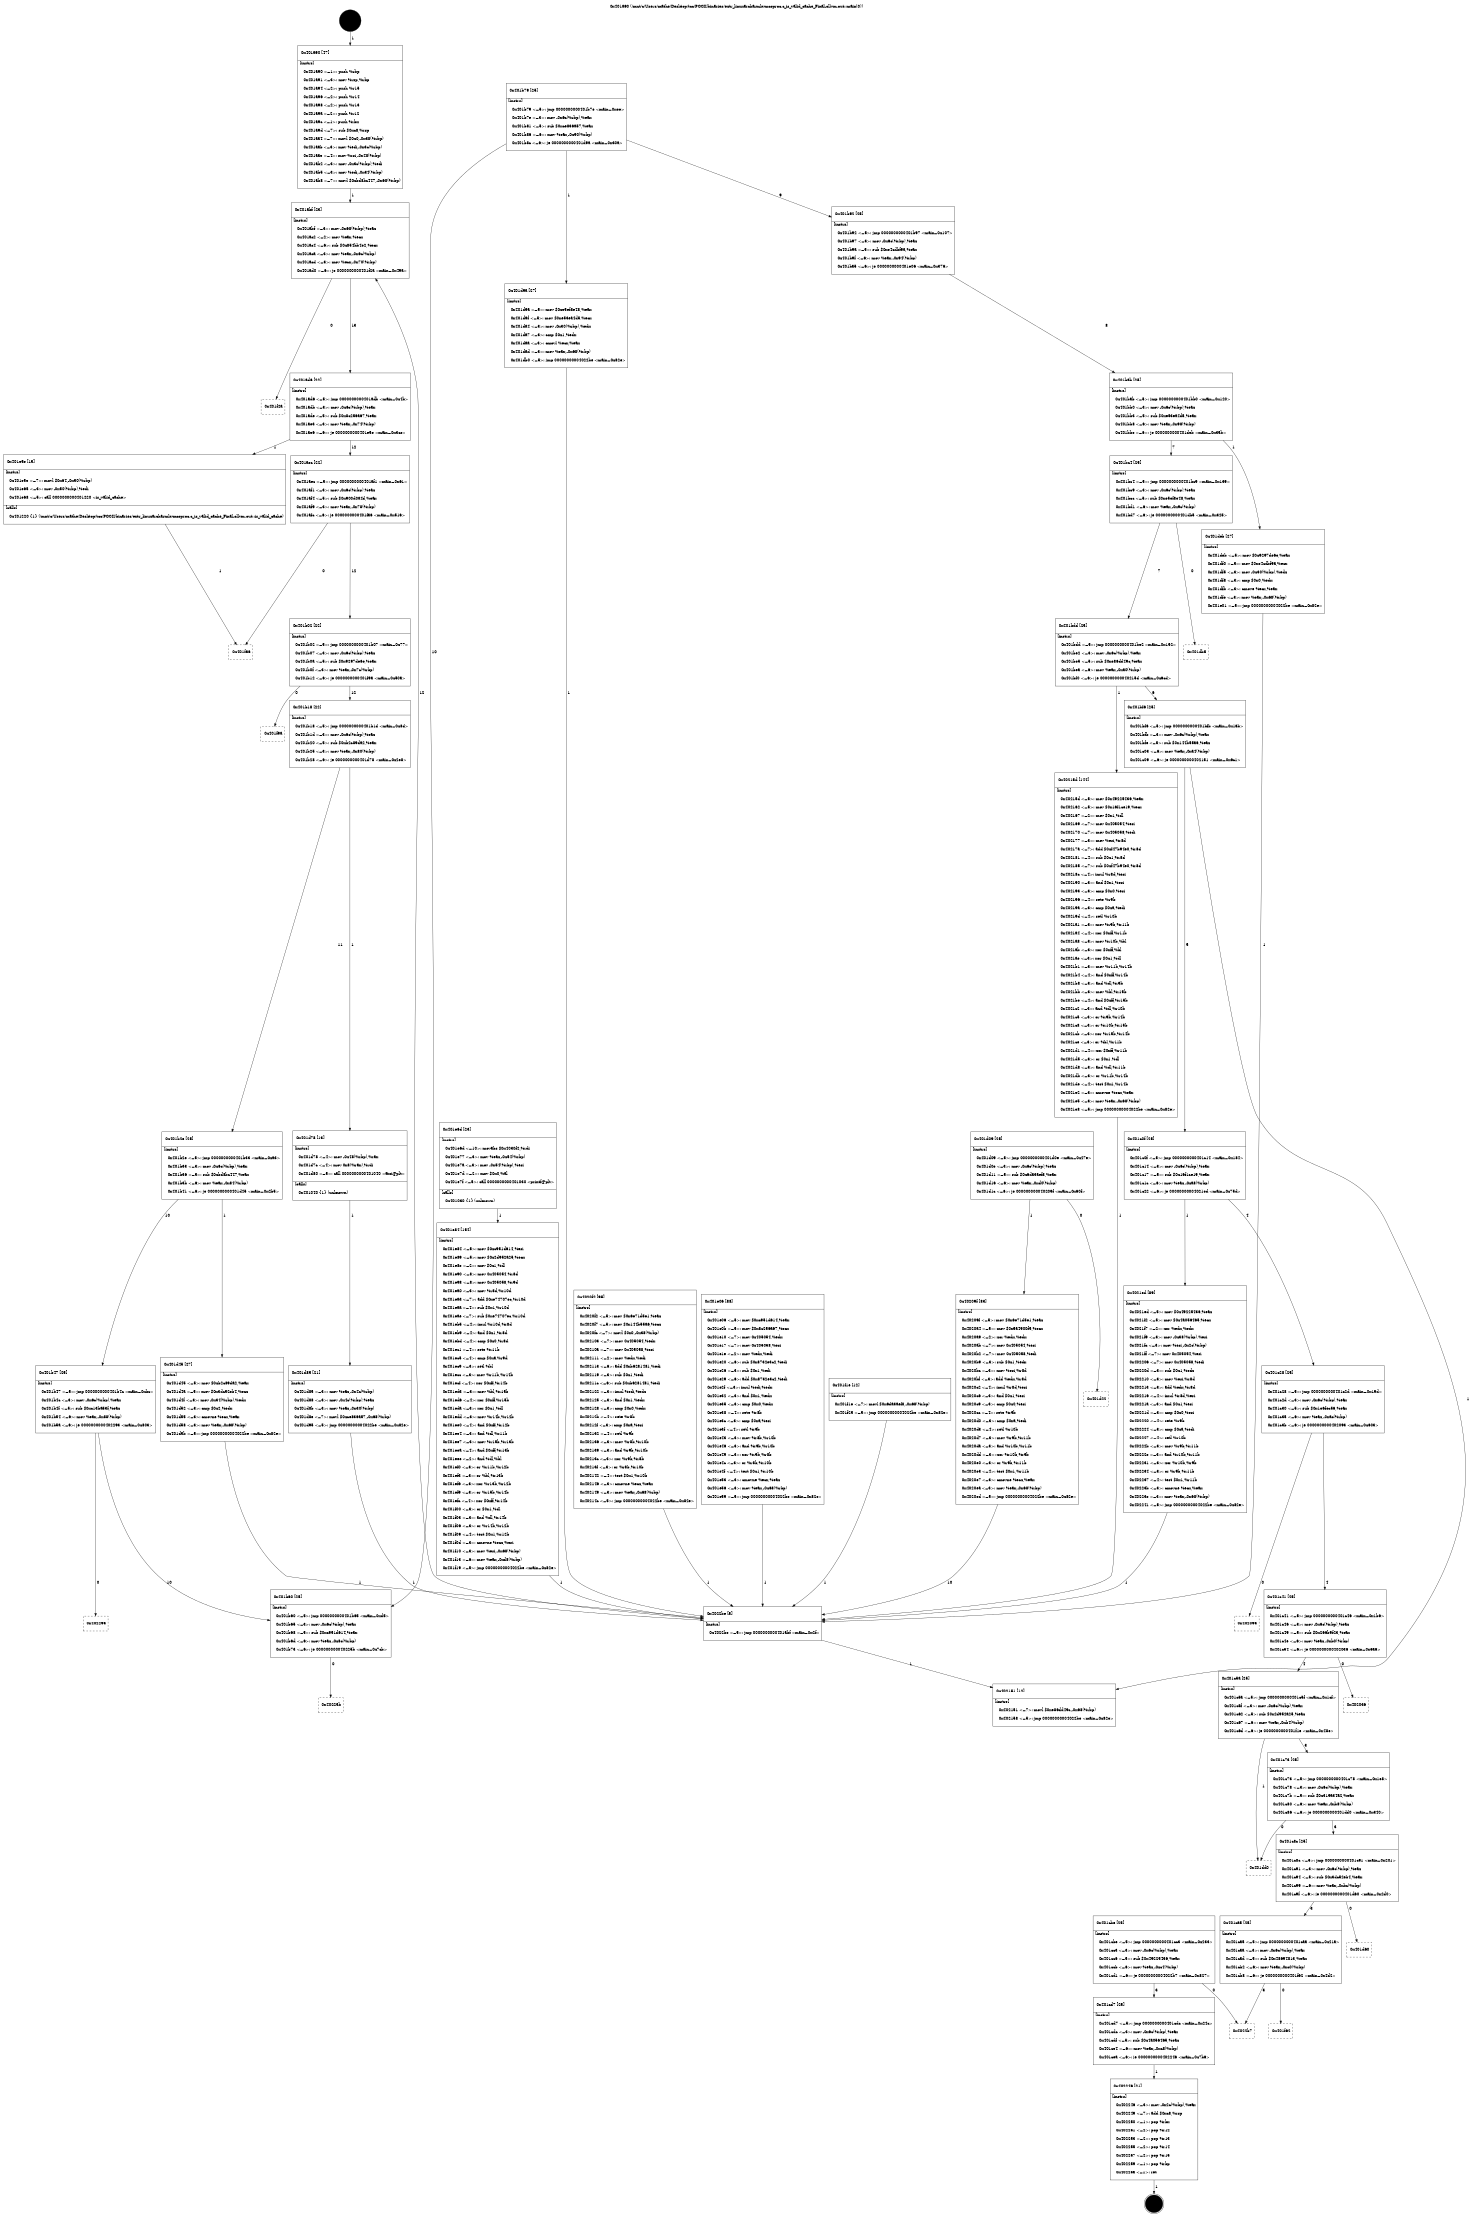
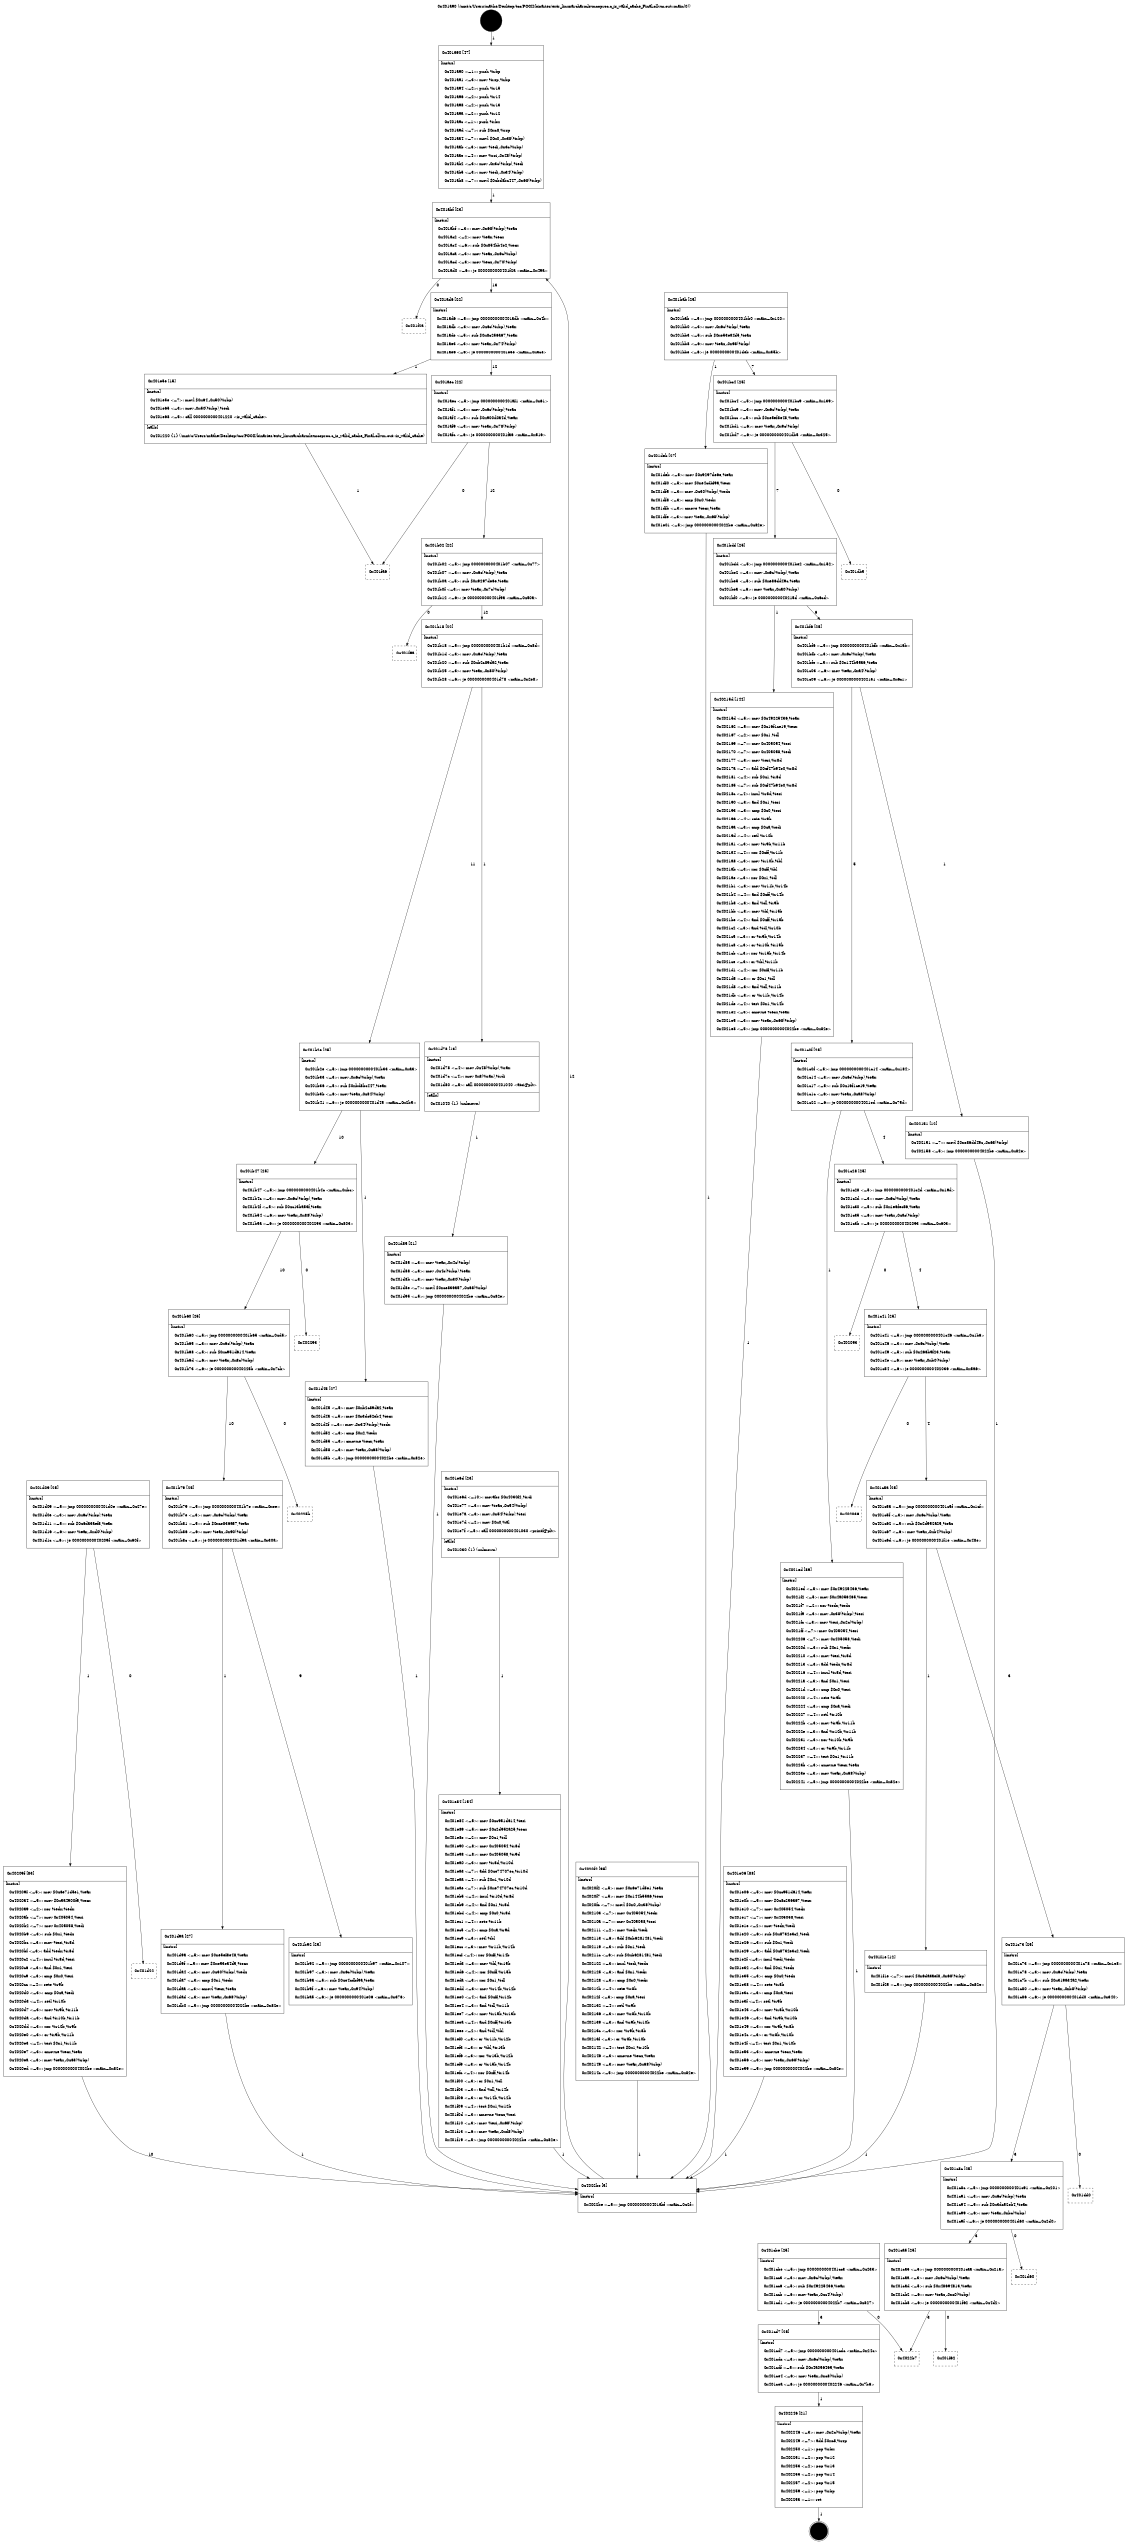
(1031, 323) -> none
(432, 864) -> (226, 1427)
(906, 1664) -> (994, 1800)
(1256, 1798) -> (926, 1748)
